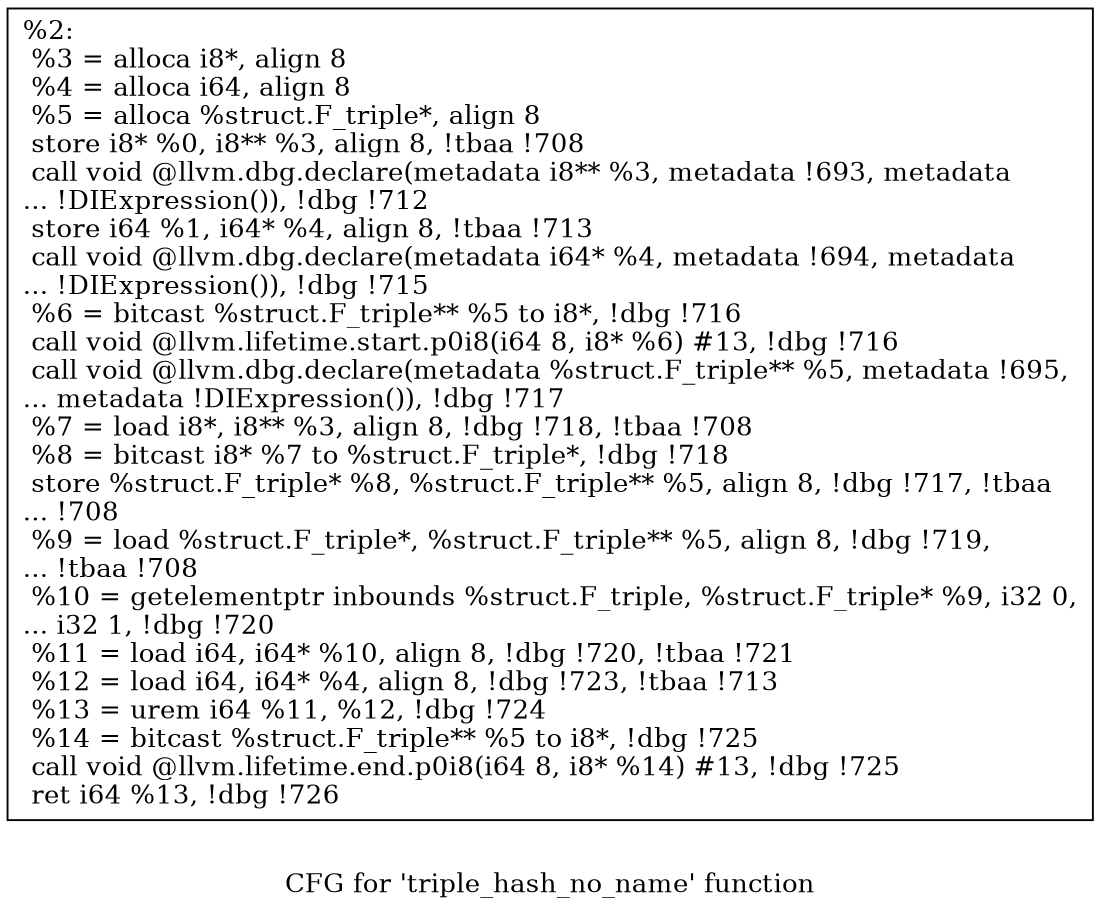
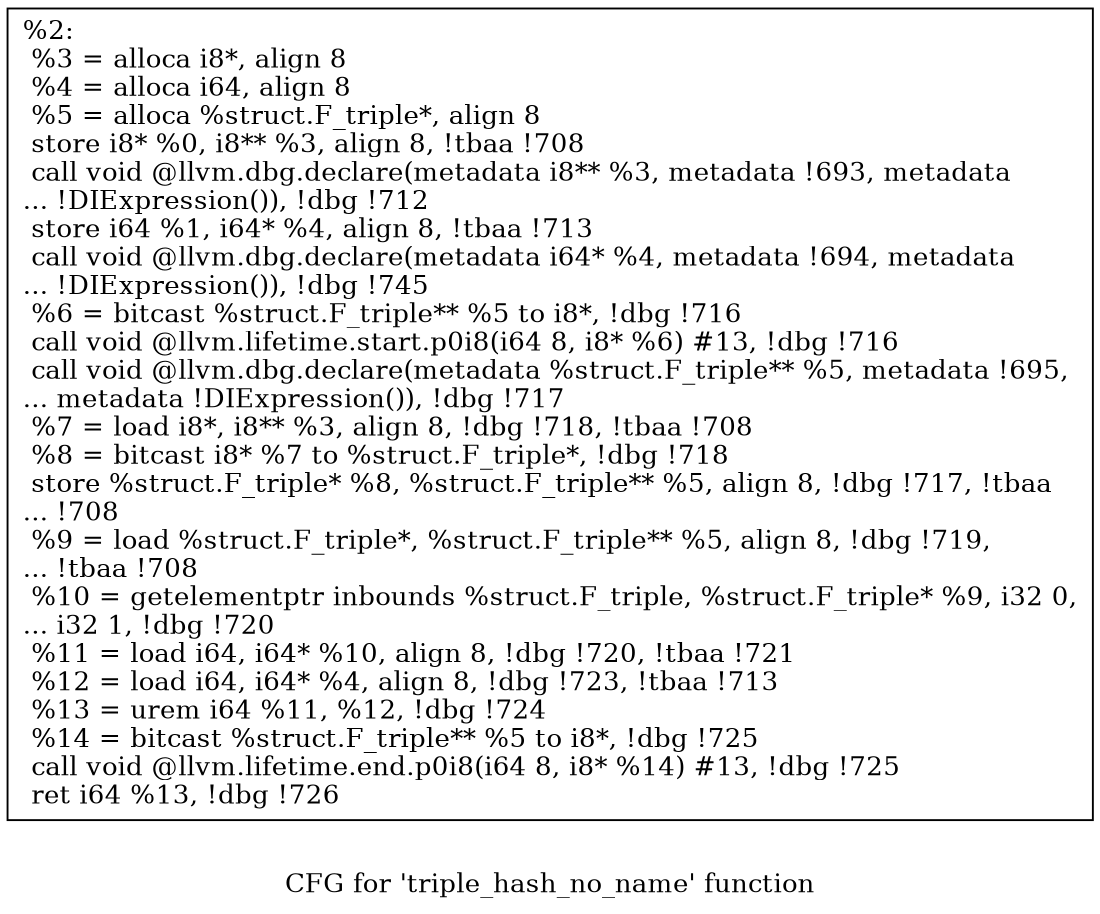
(227, 286) -> (227, 286)
